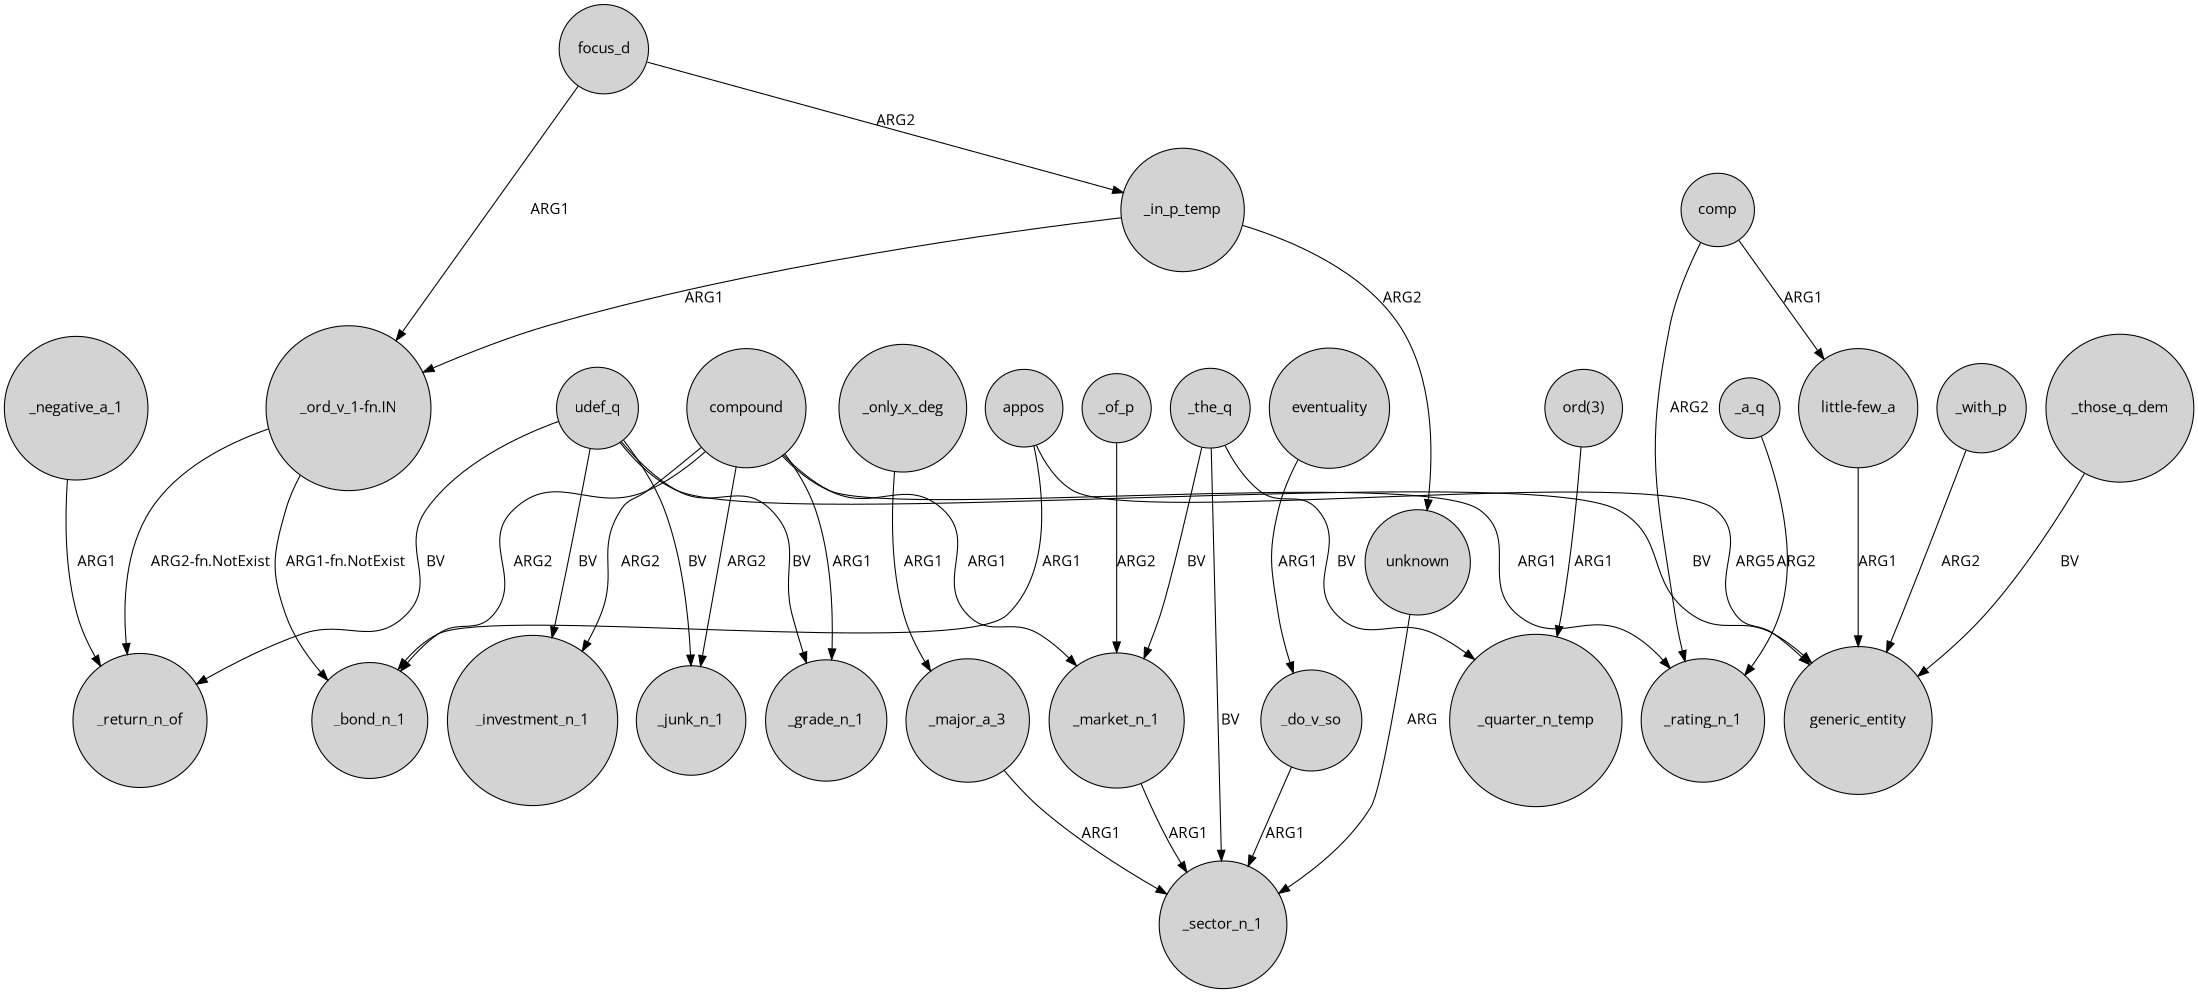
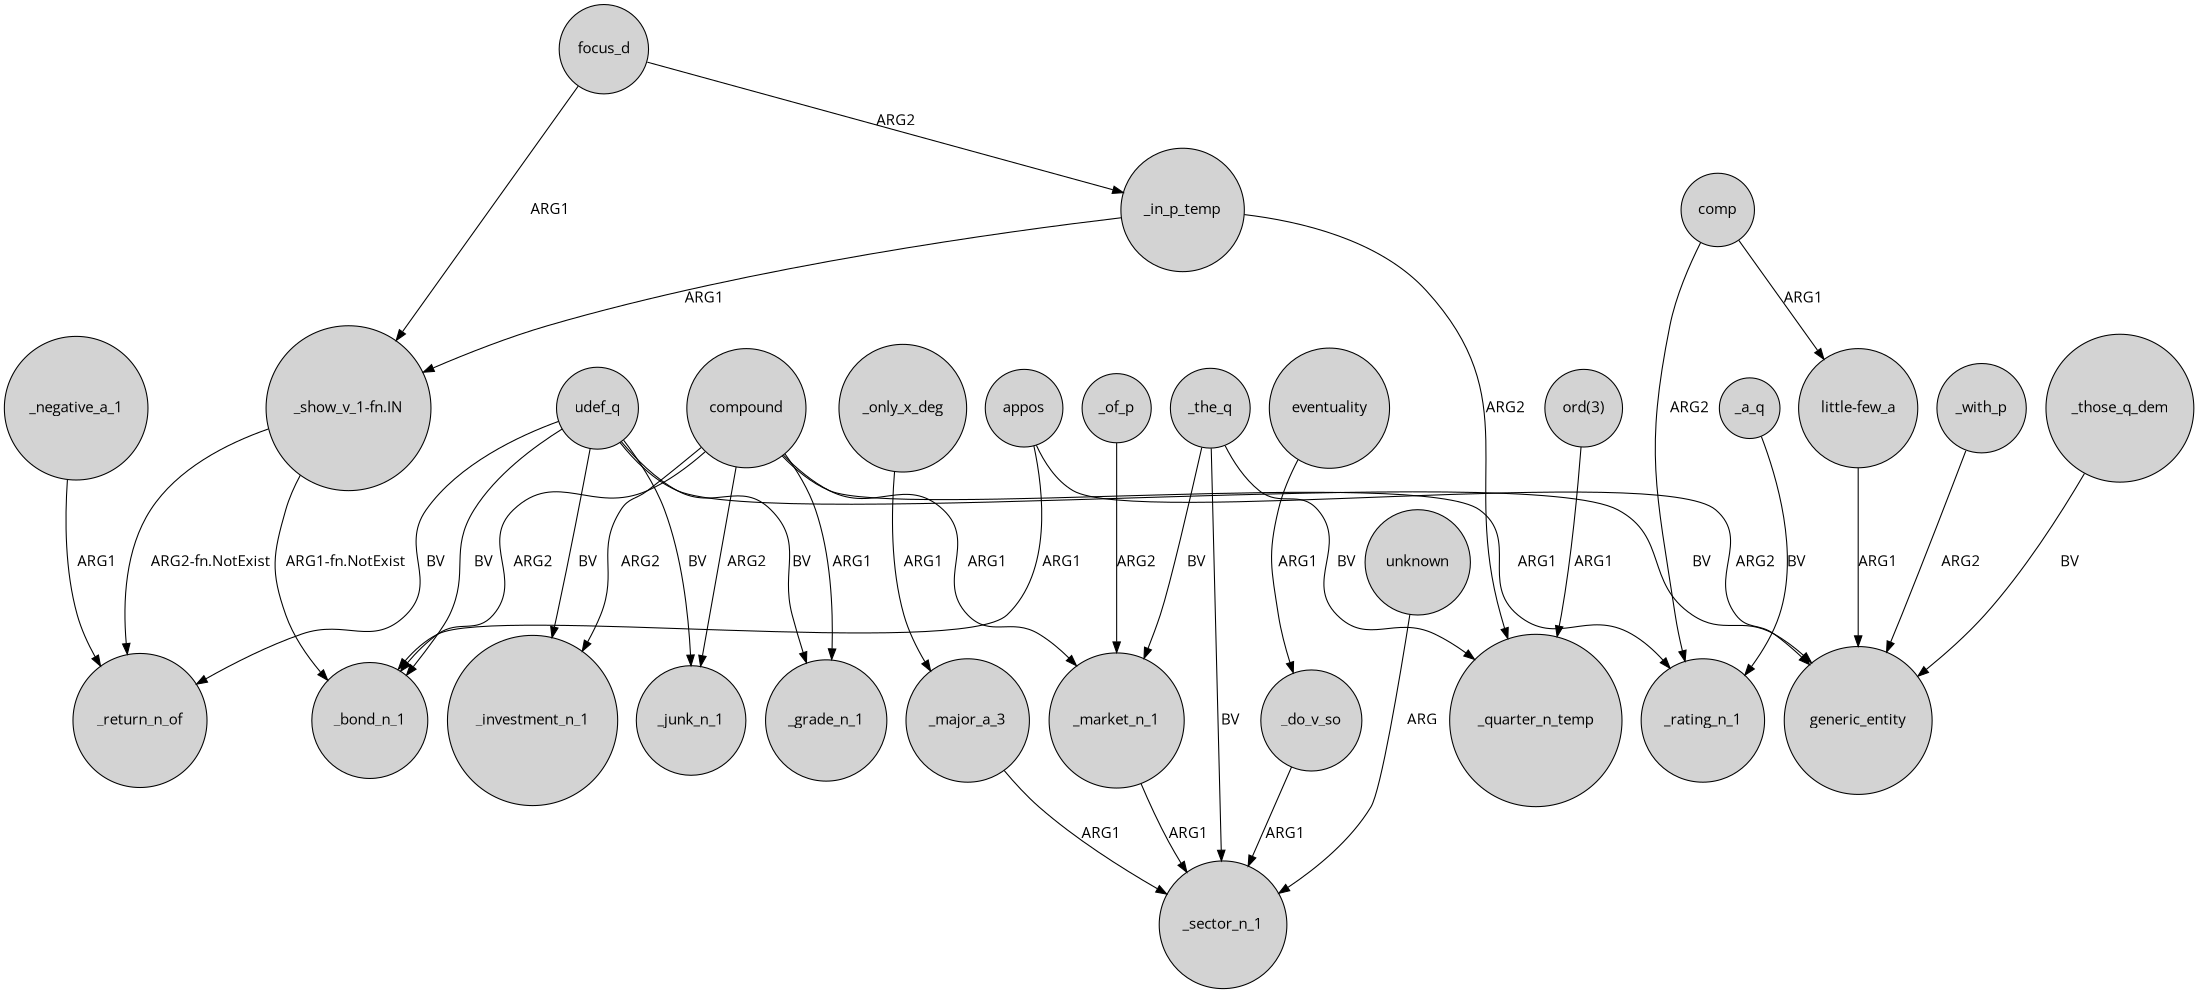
(1396, 322) -> (1468, 355)
(349, 408) -> (349, 408)
none -> (464, 533)
(1756, 562) -> (1756, 562)
(1796, 562) -> (1796, 562)
